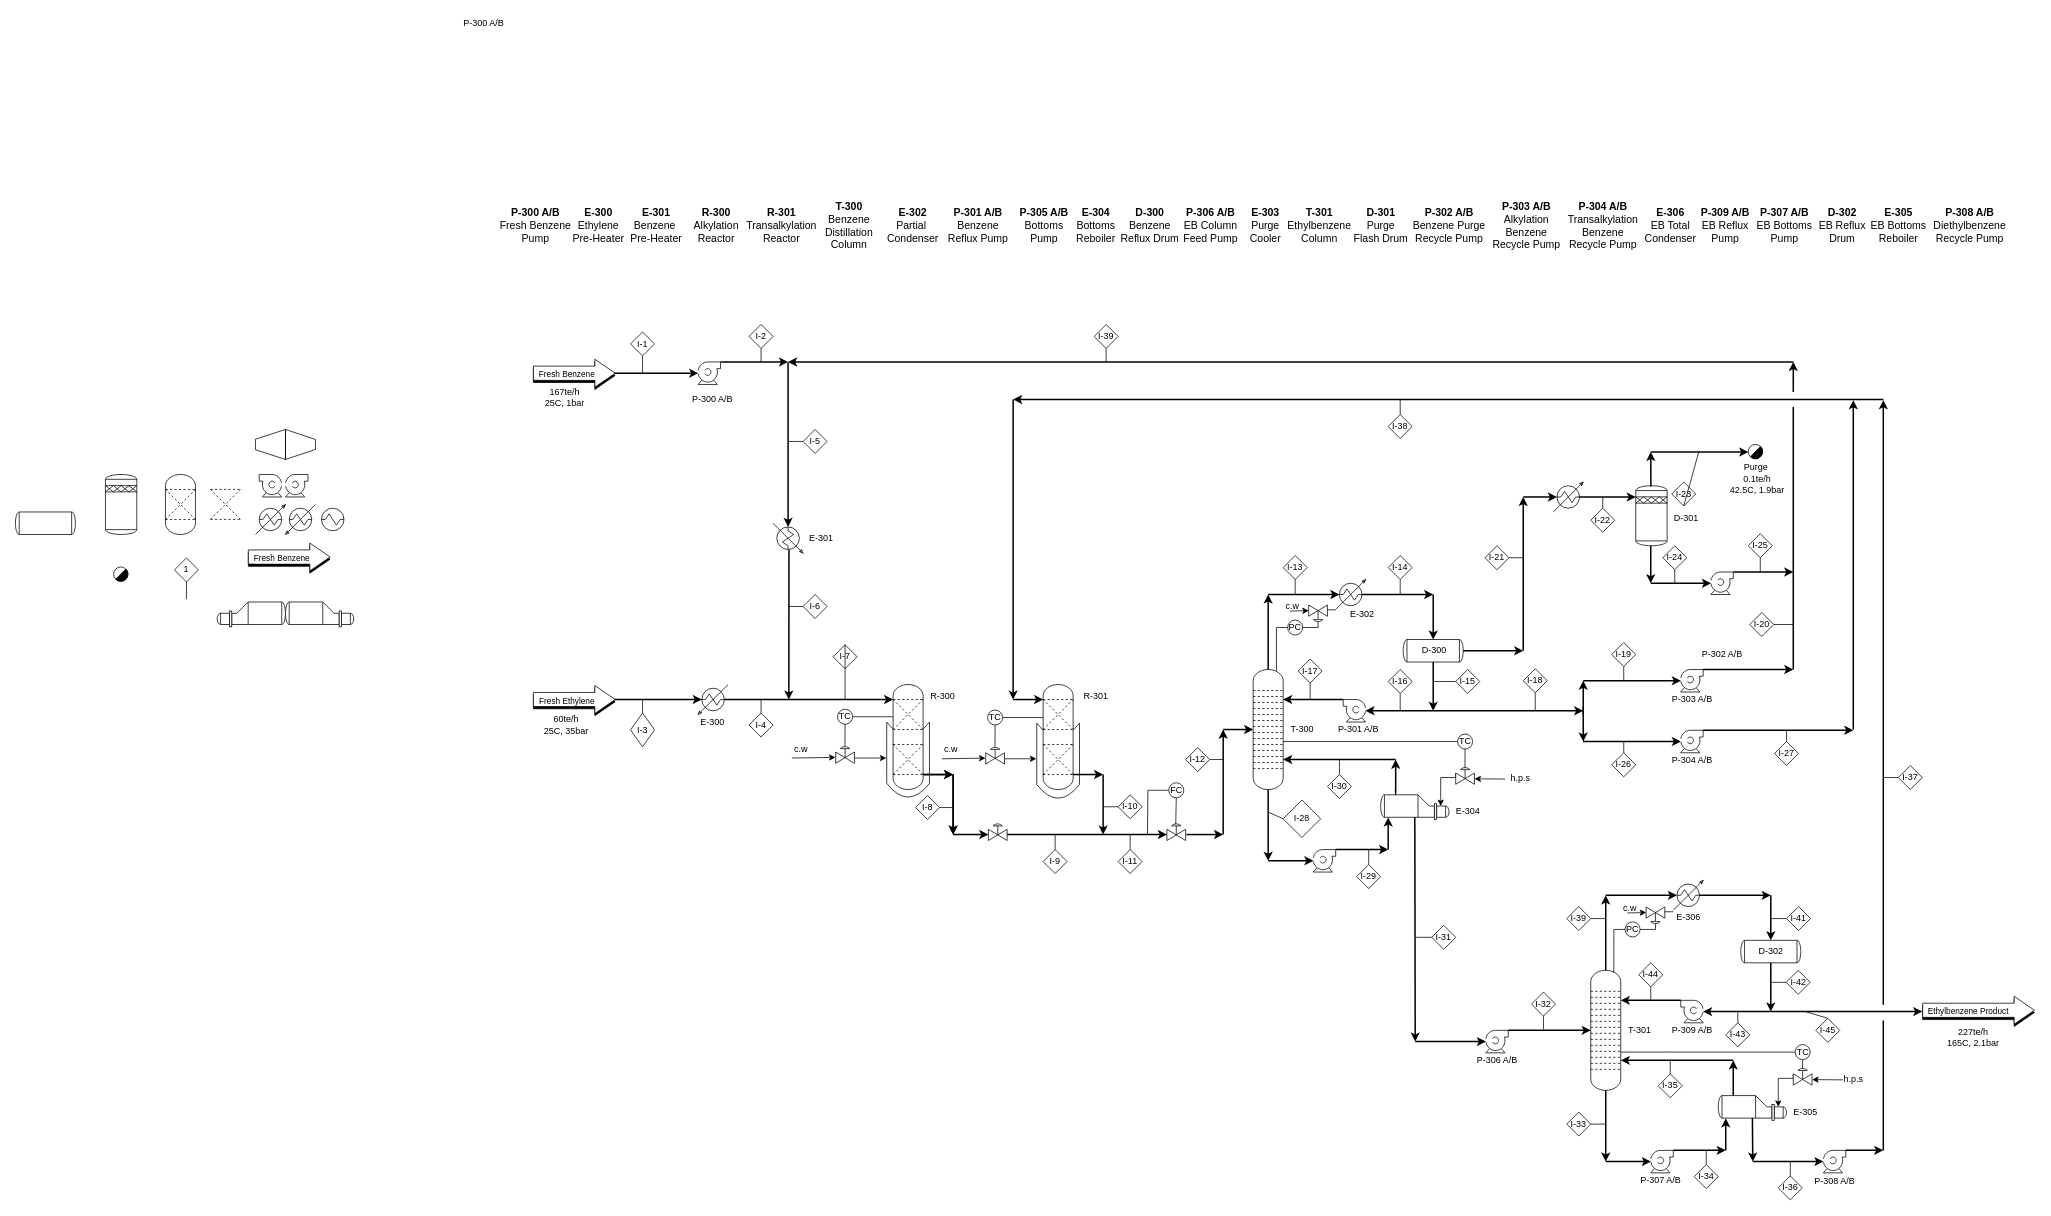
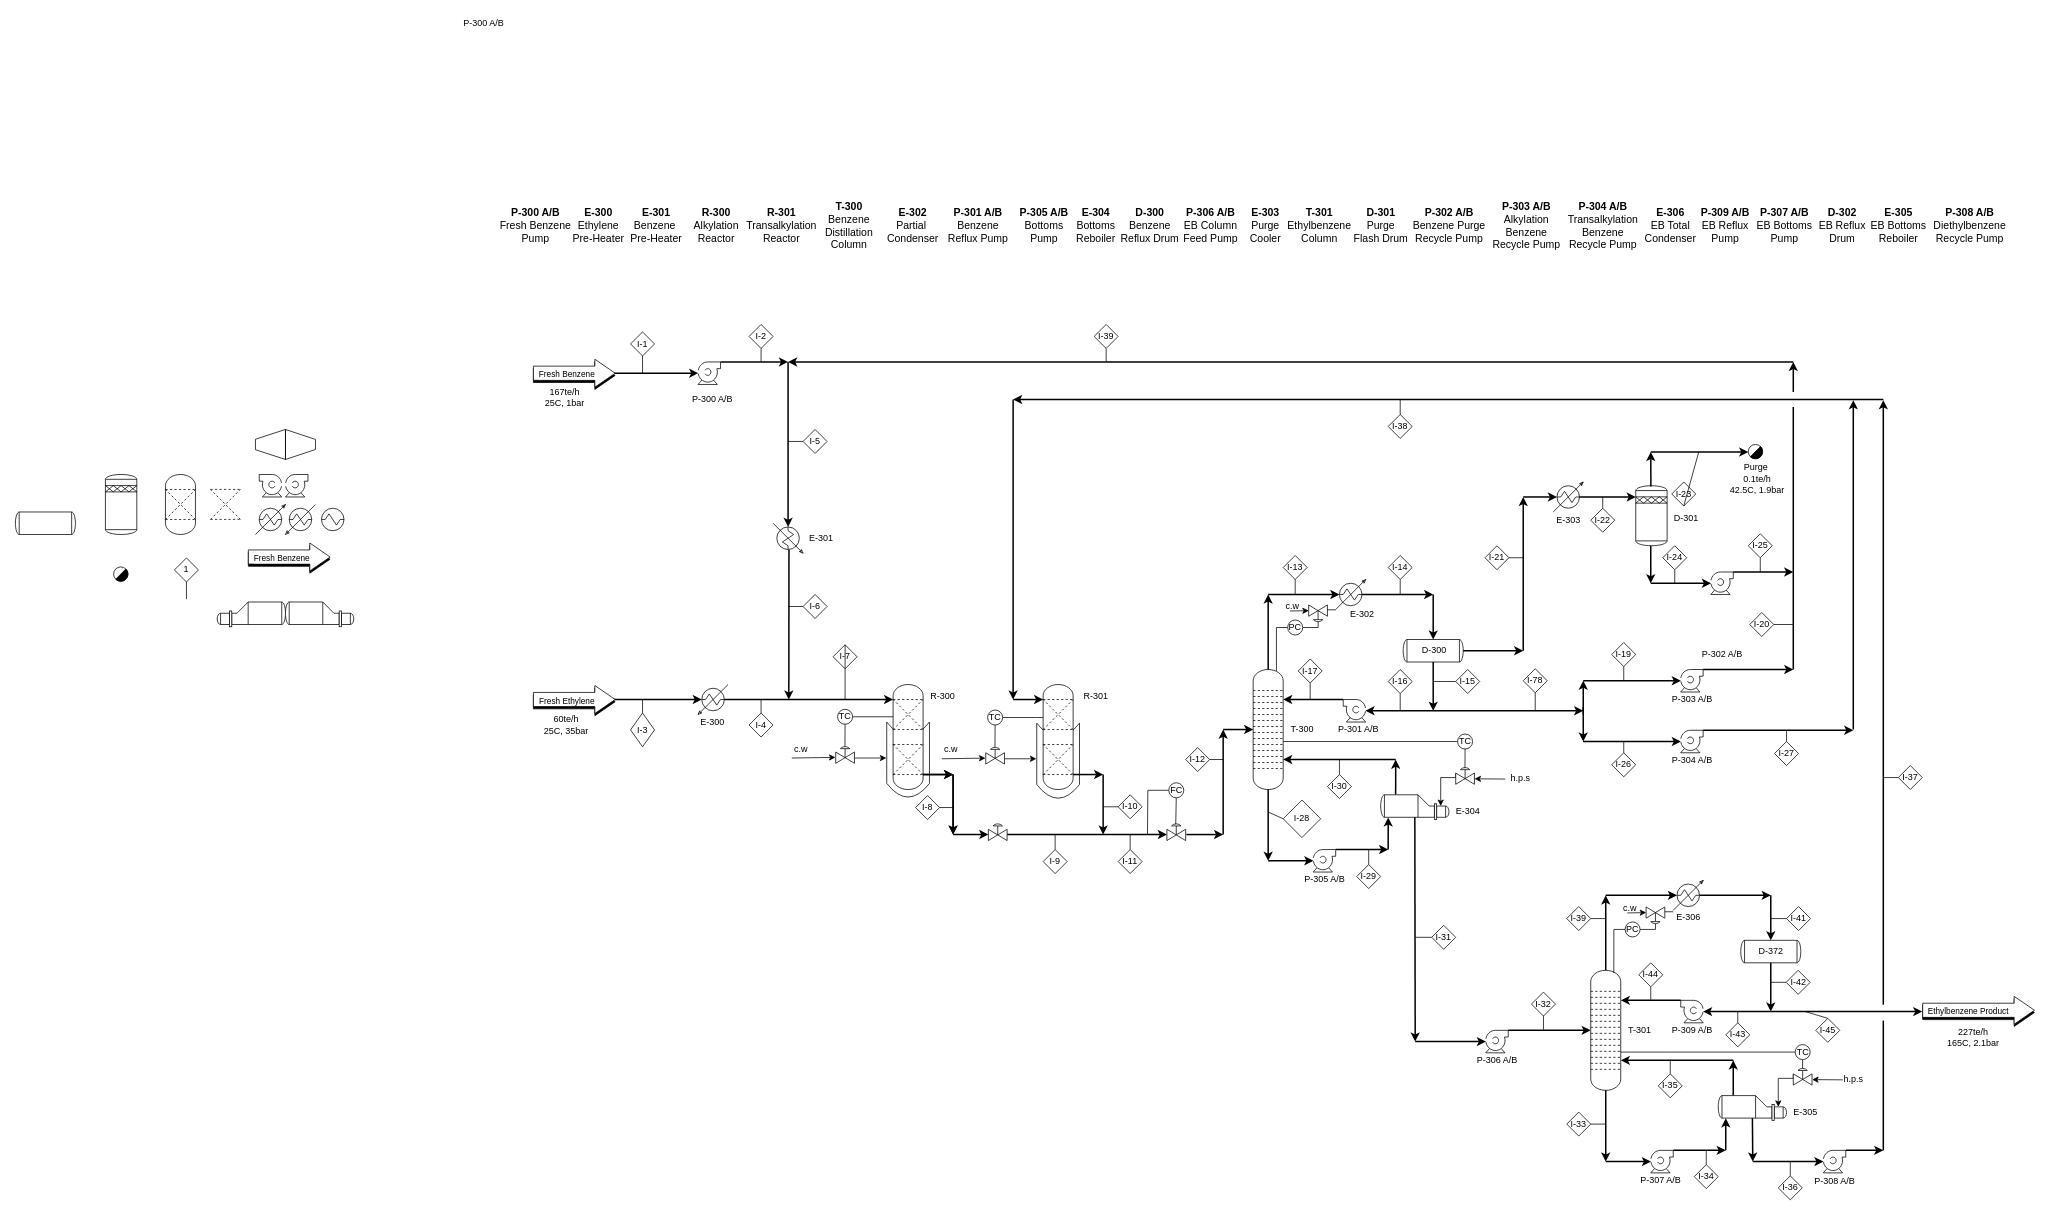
none -> (1568, 520)
(1535, 681) -> (1535, 681)
none -> (1324, 879)
(1771, 951) -> (1771, 951)
